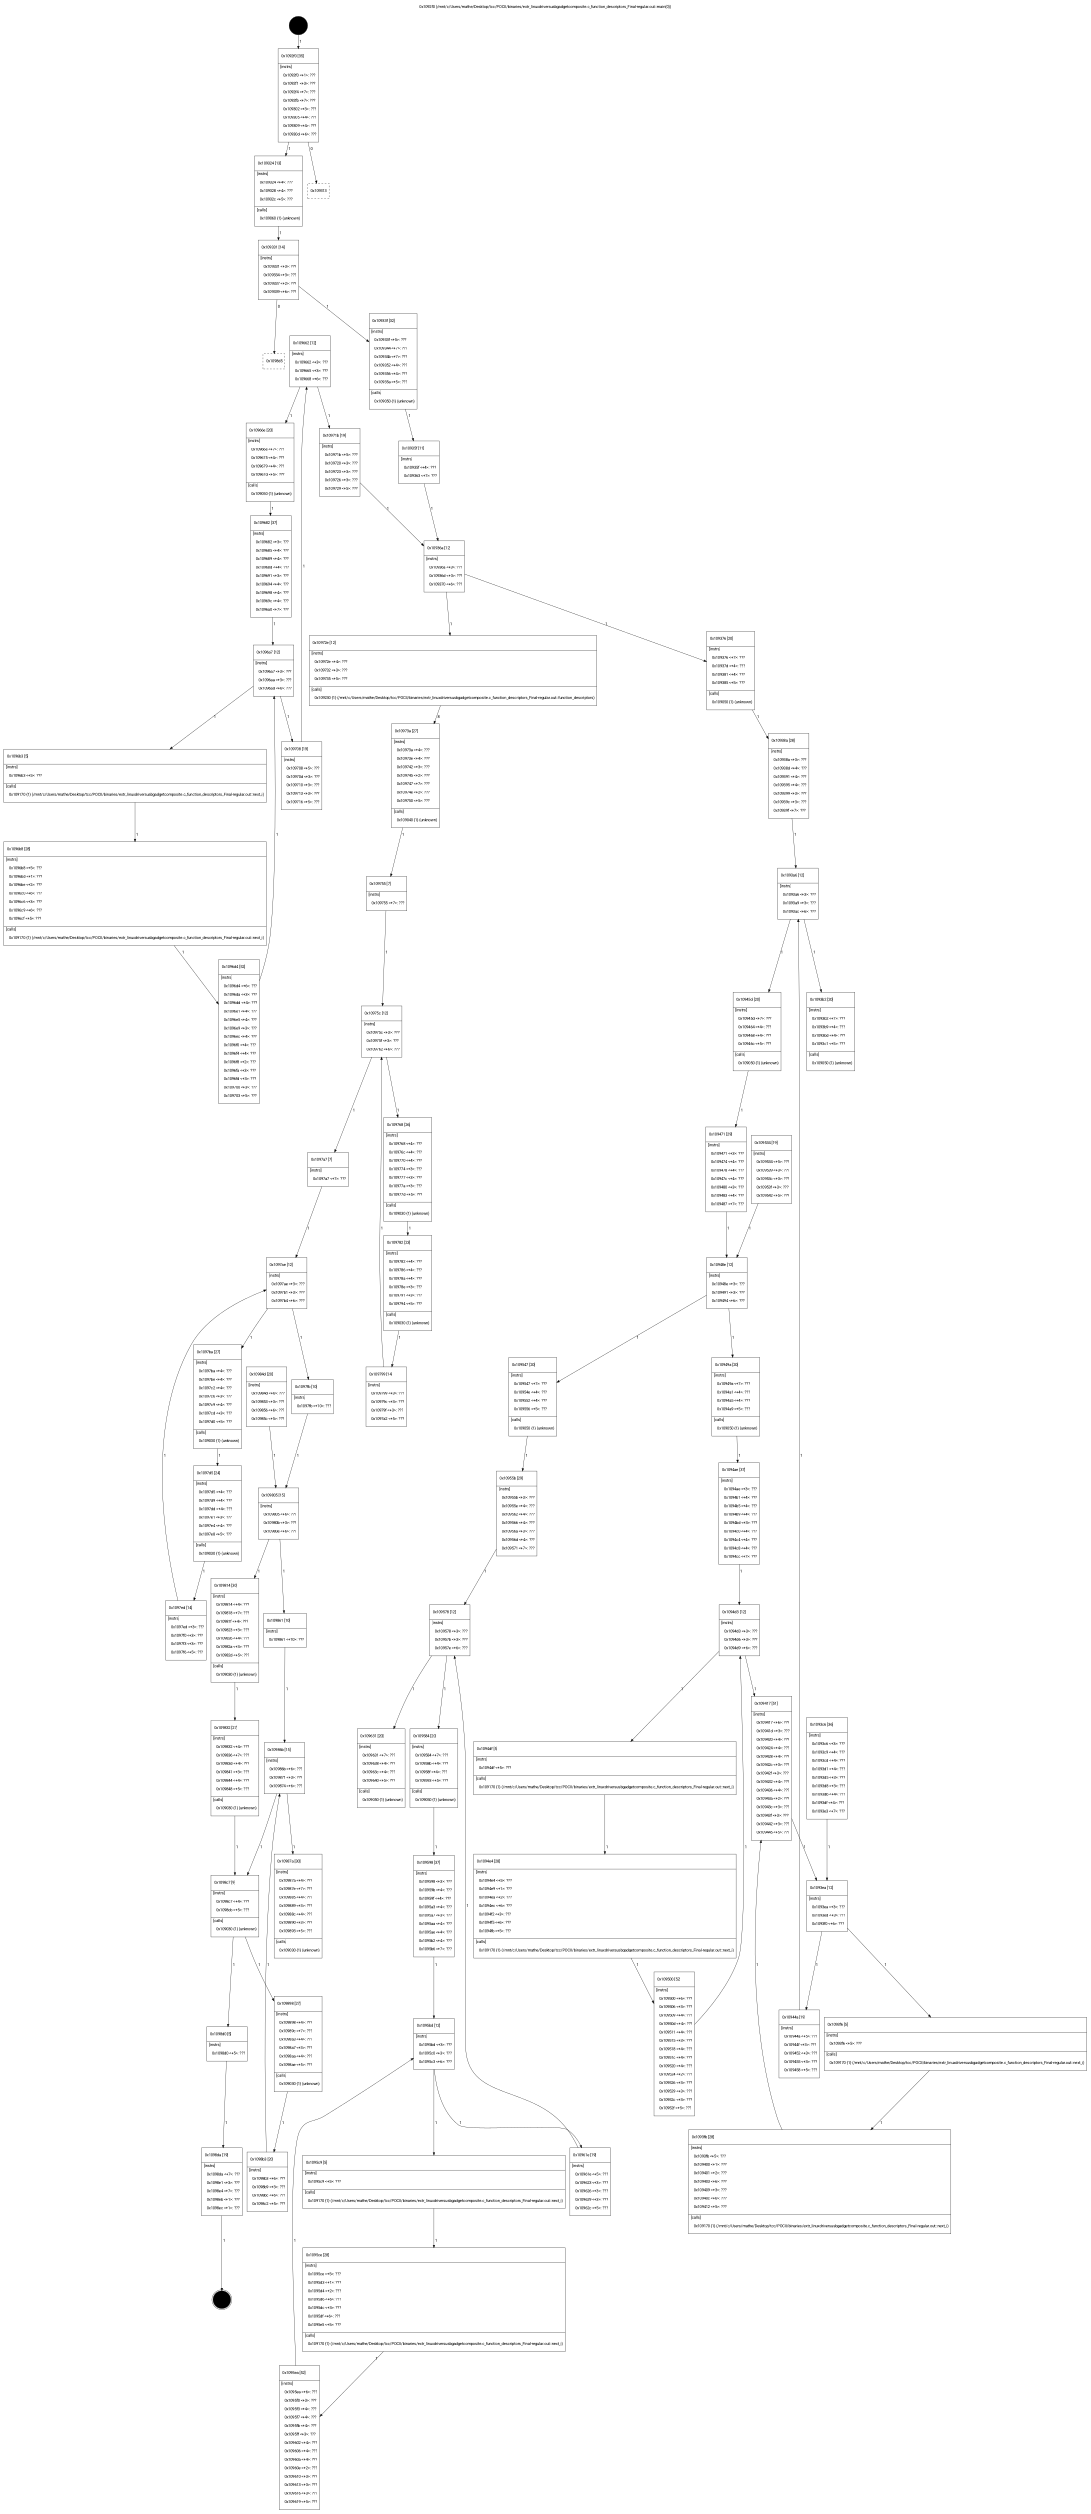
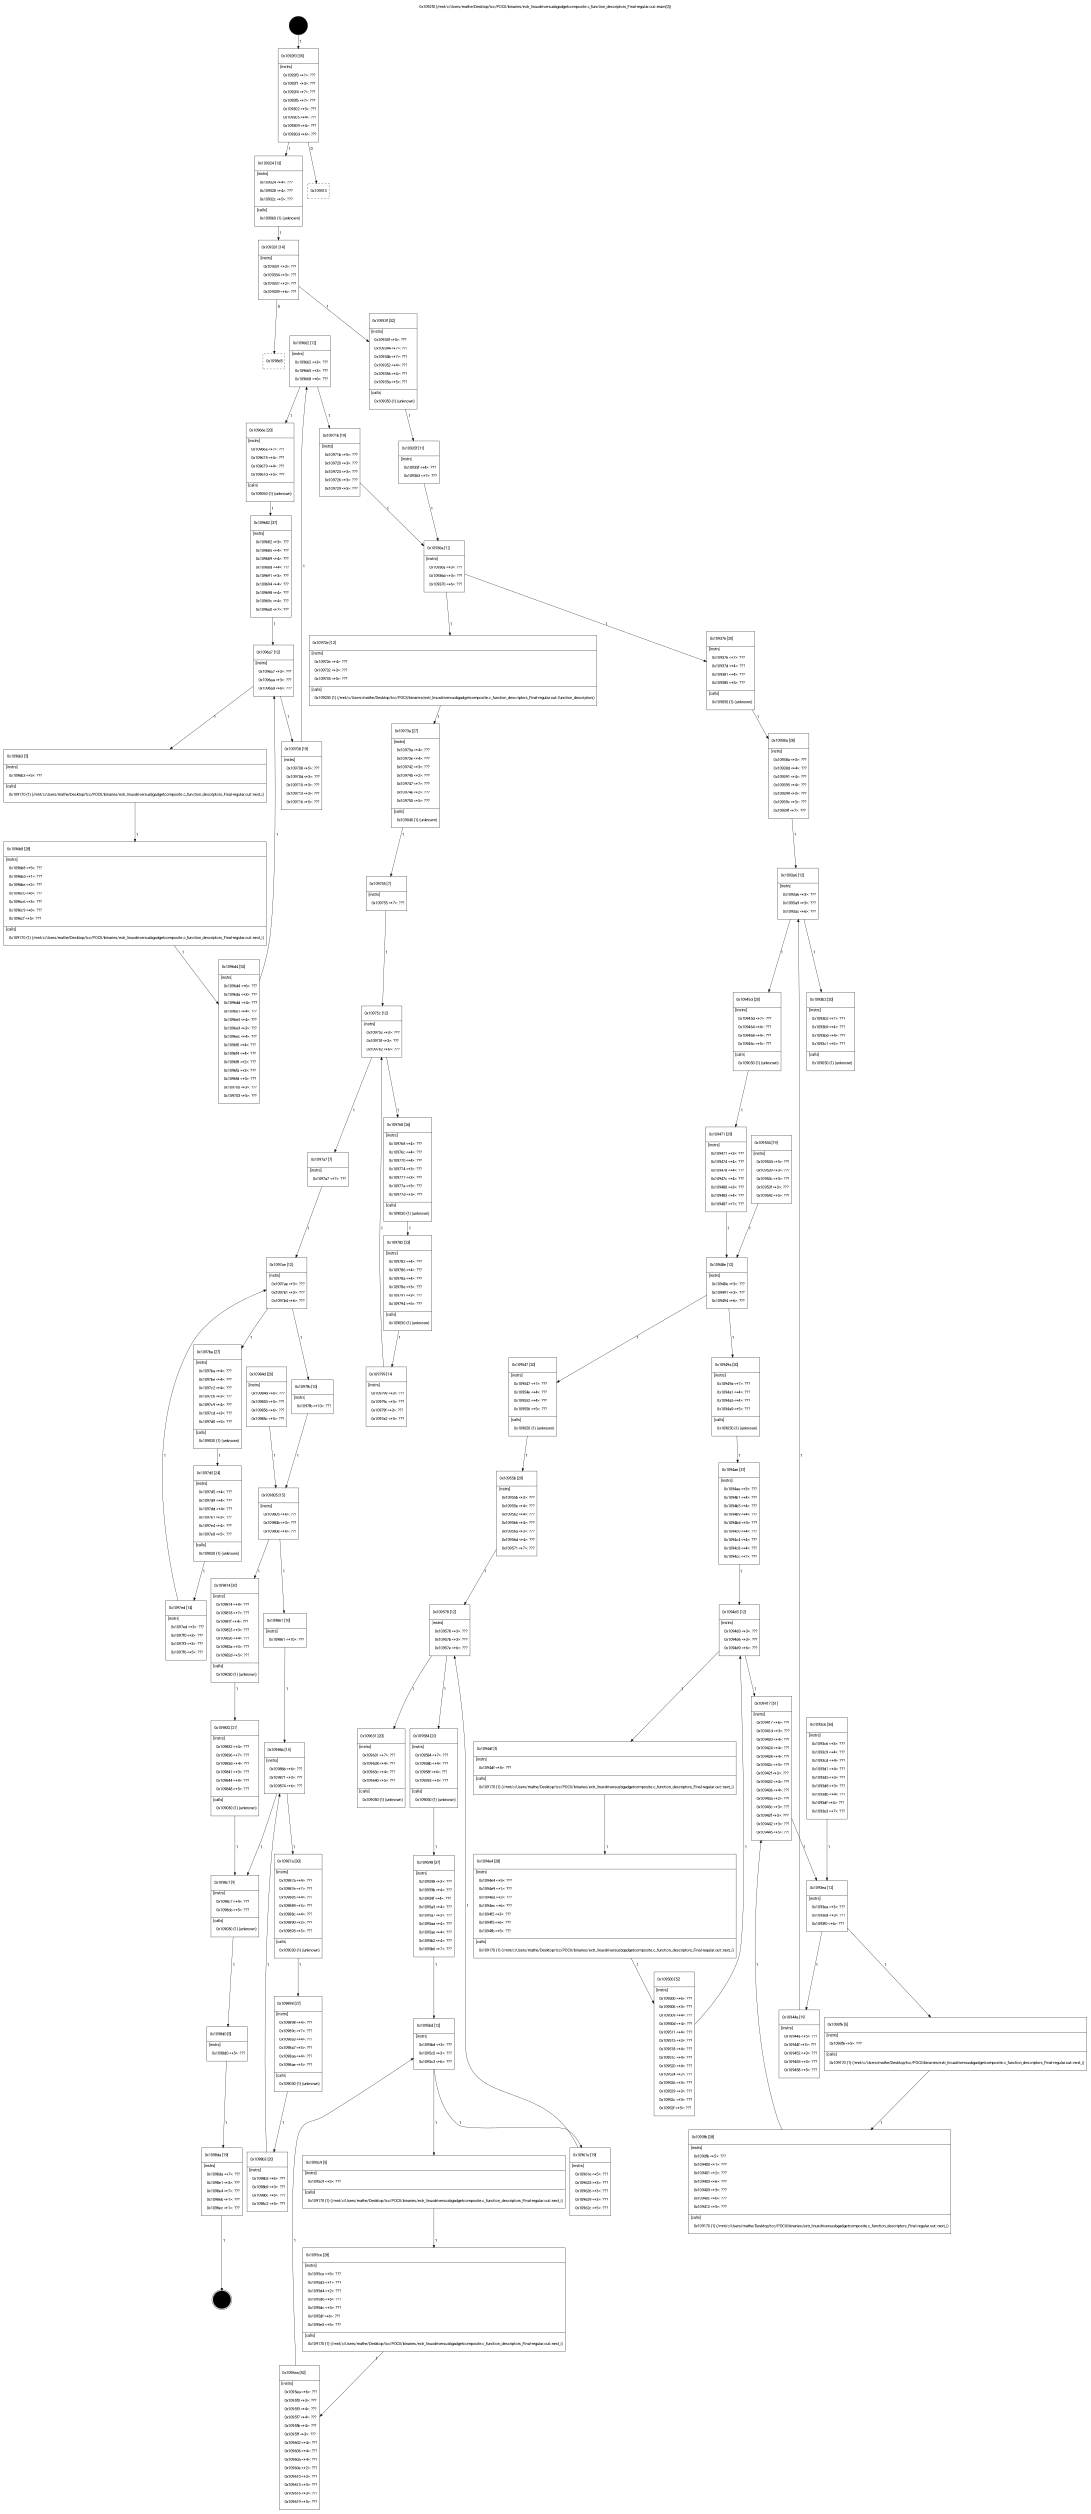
(438, 717) -> (438, 717)
(258, 1968) -> (298, 1976)
